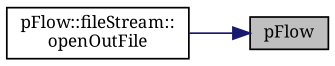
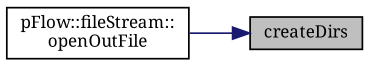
(289, 33) -> (306, 33)
